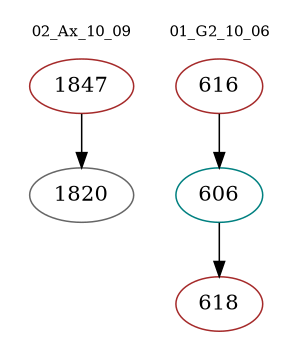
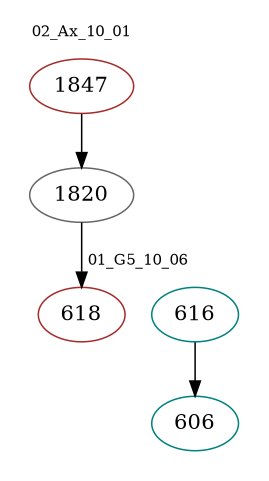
(82, 33) -> (82, 33)
(220, 33) -> (138, 261)
(219, 86) -> (195, 315)
(219, 242) -> (82, 256)
